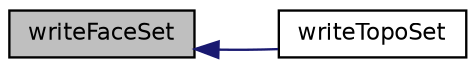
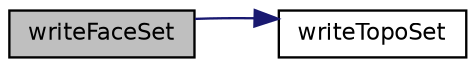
(248, 50) -> (225, 18)
